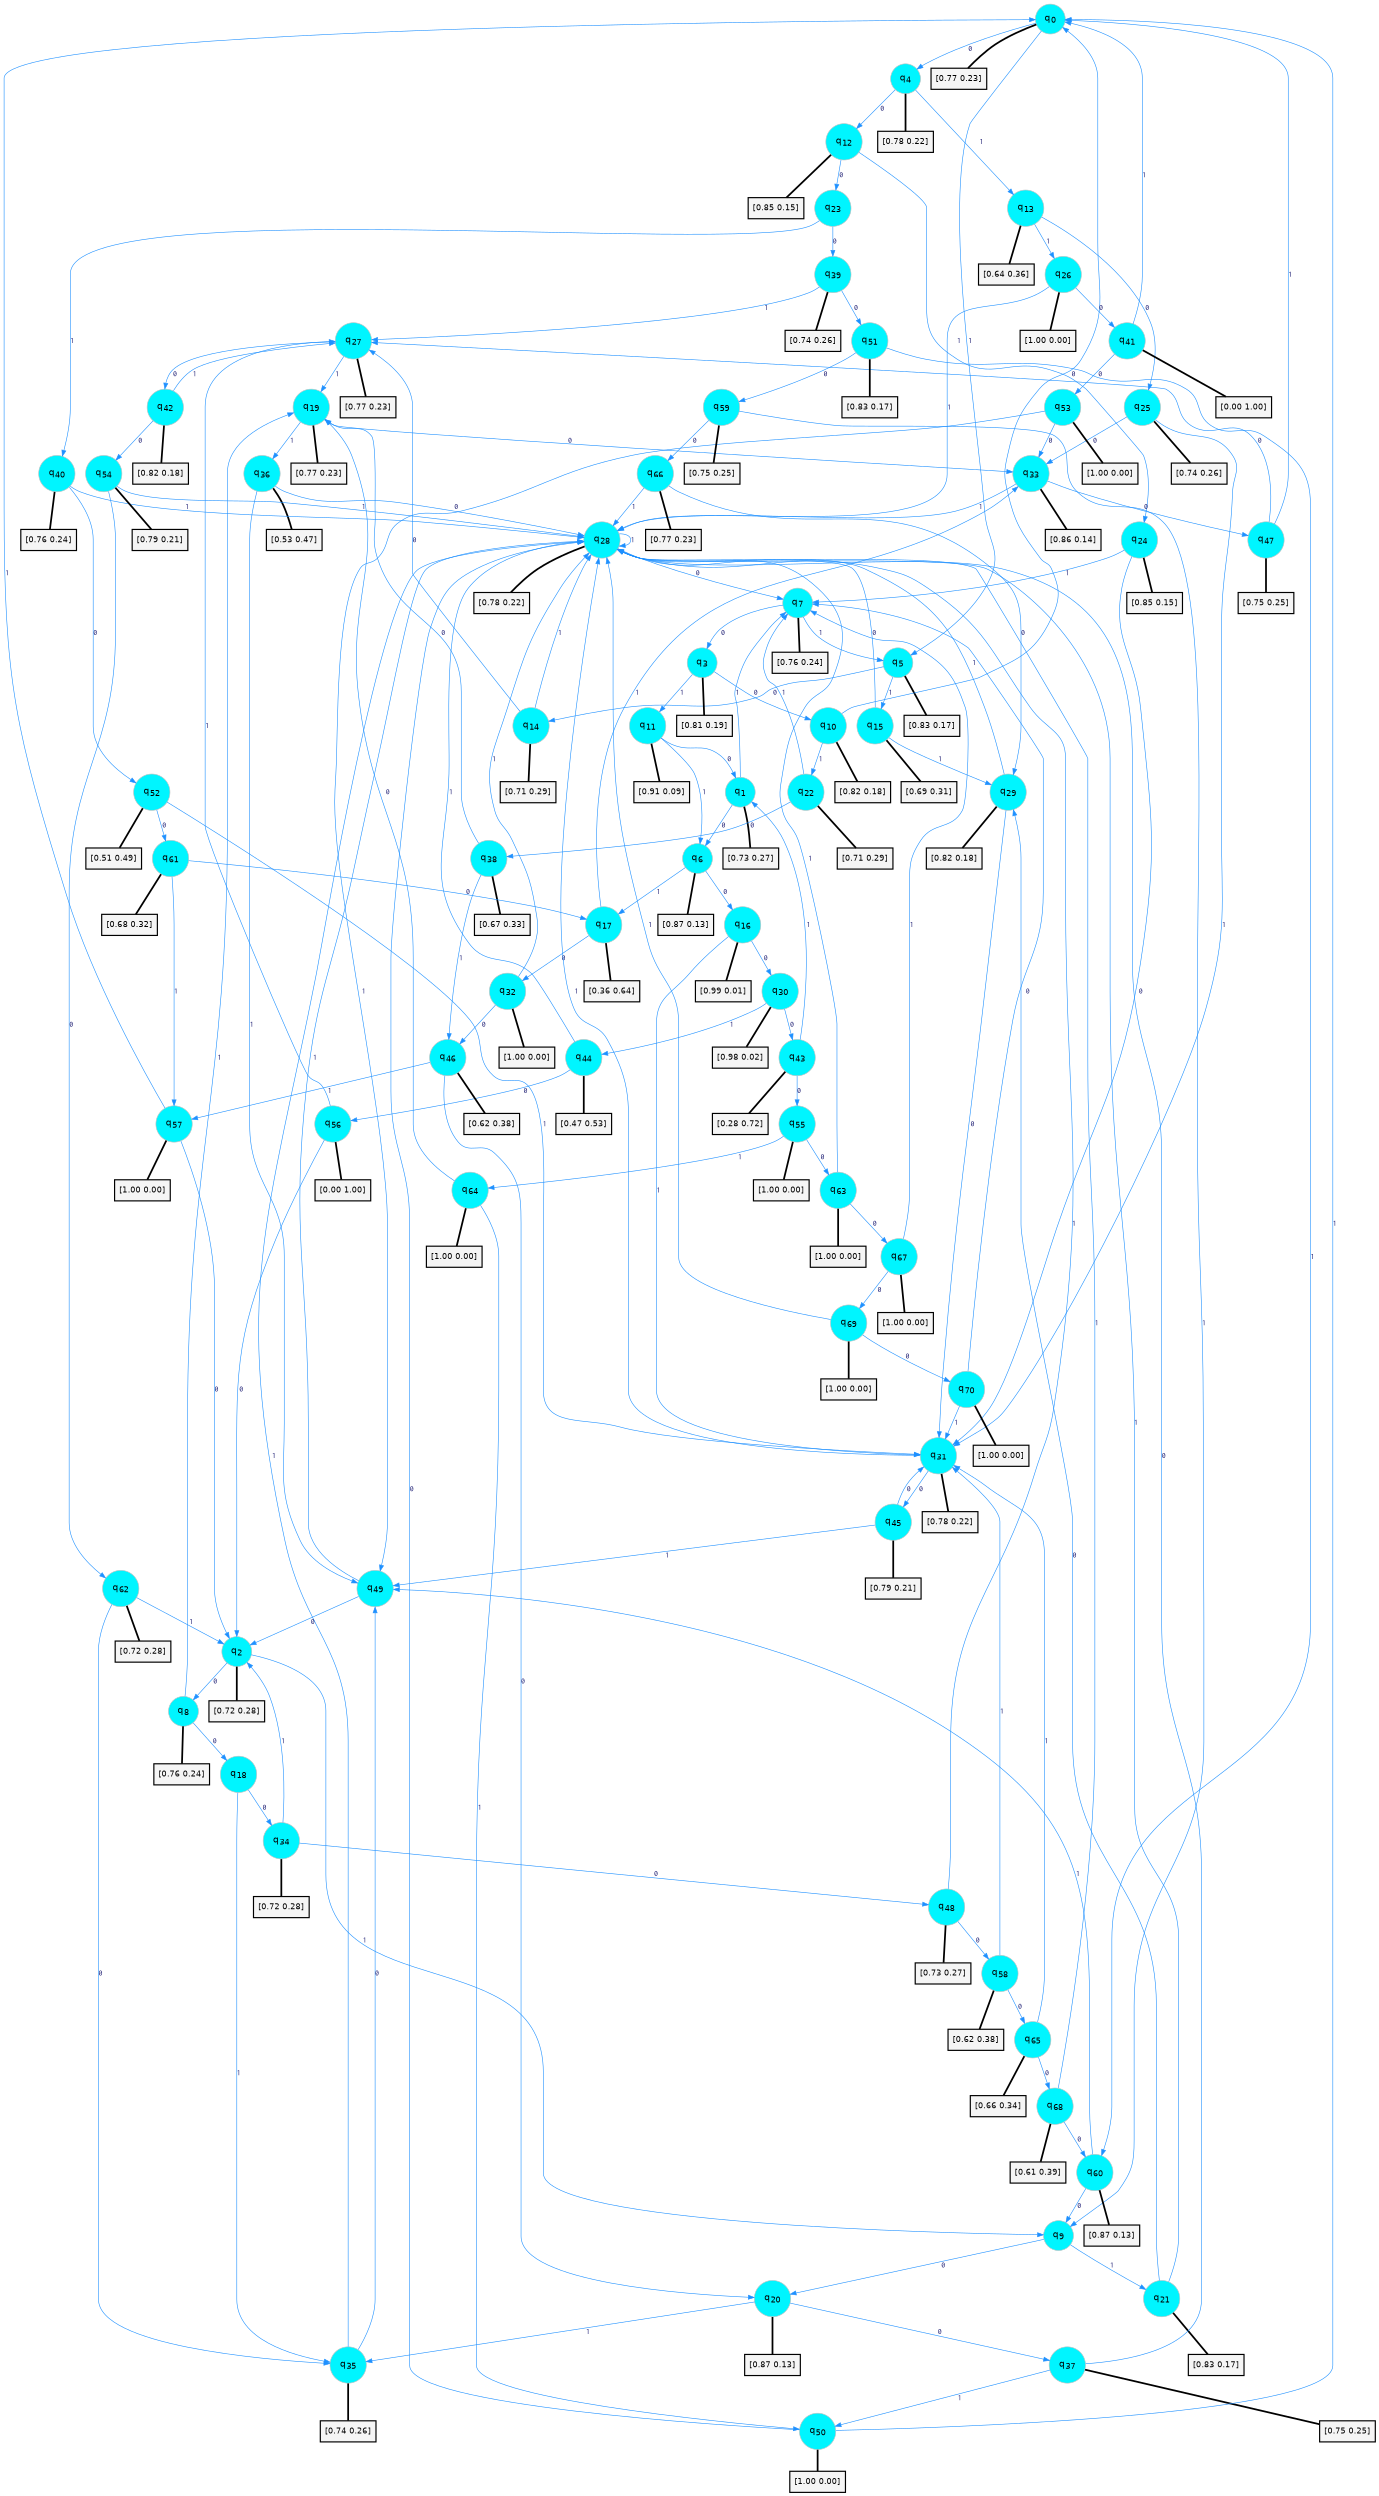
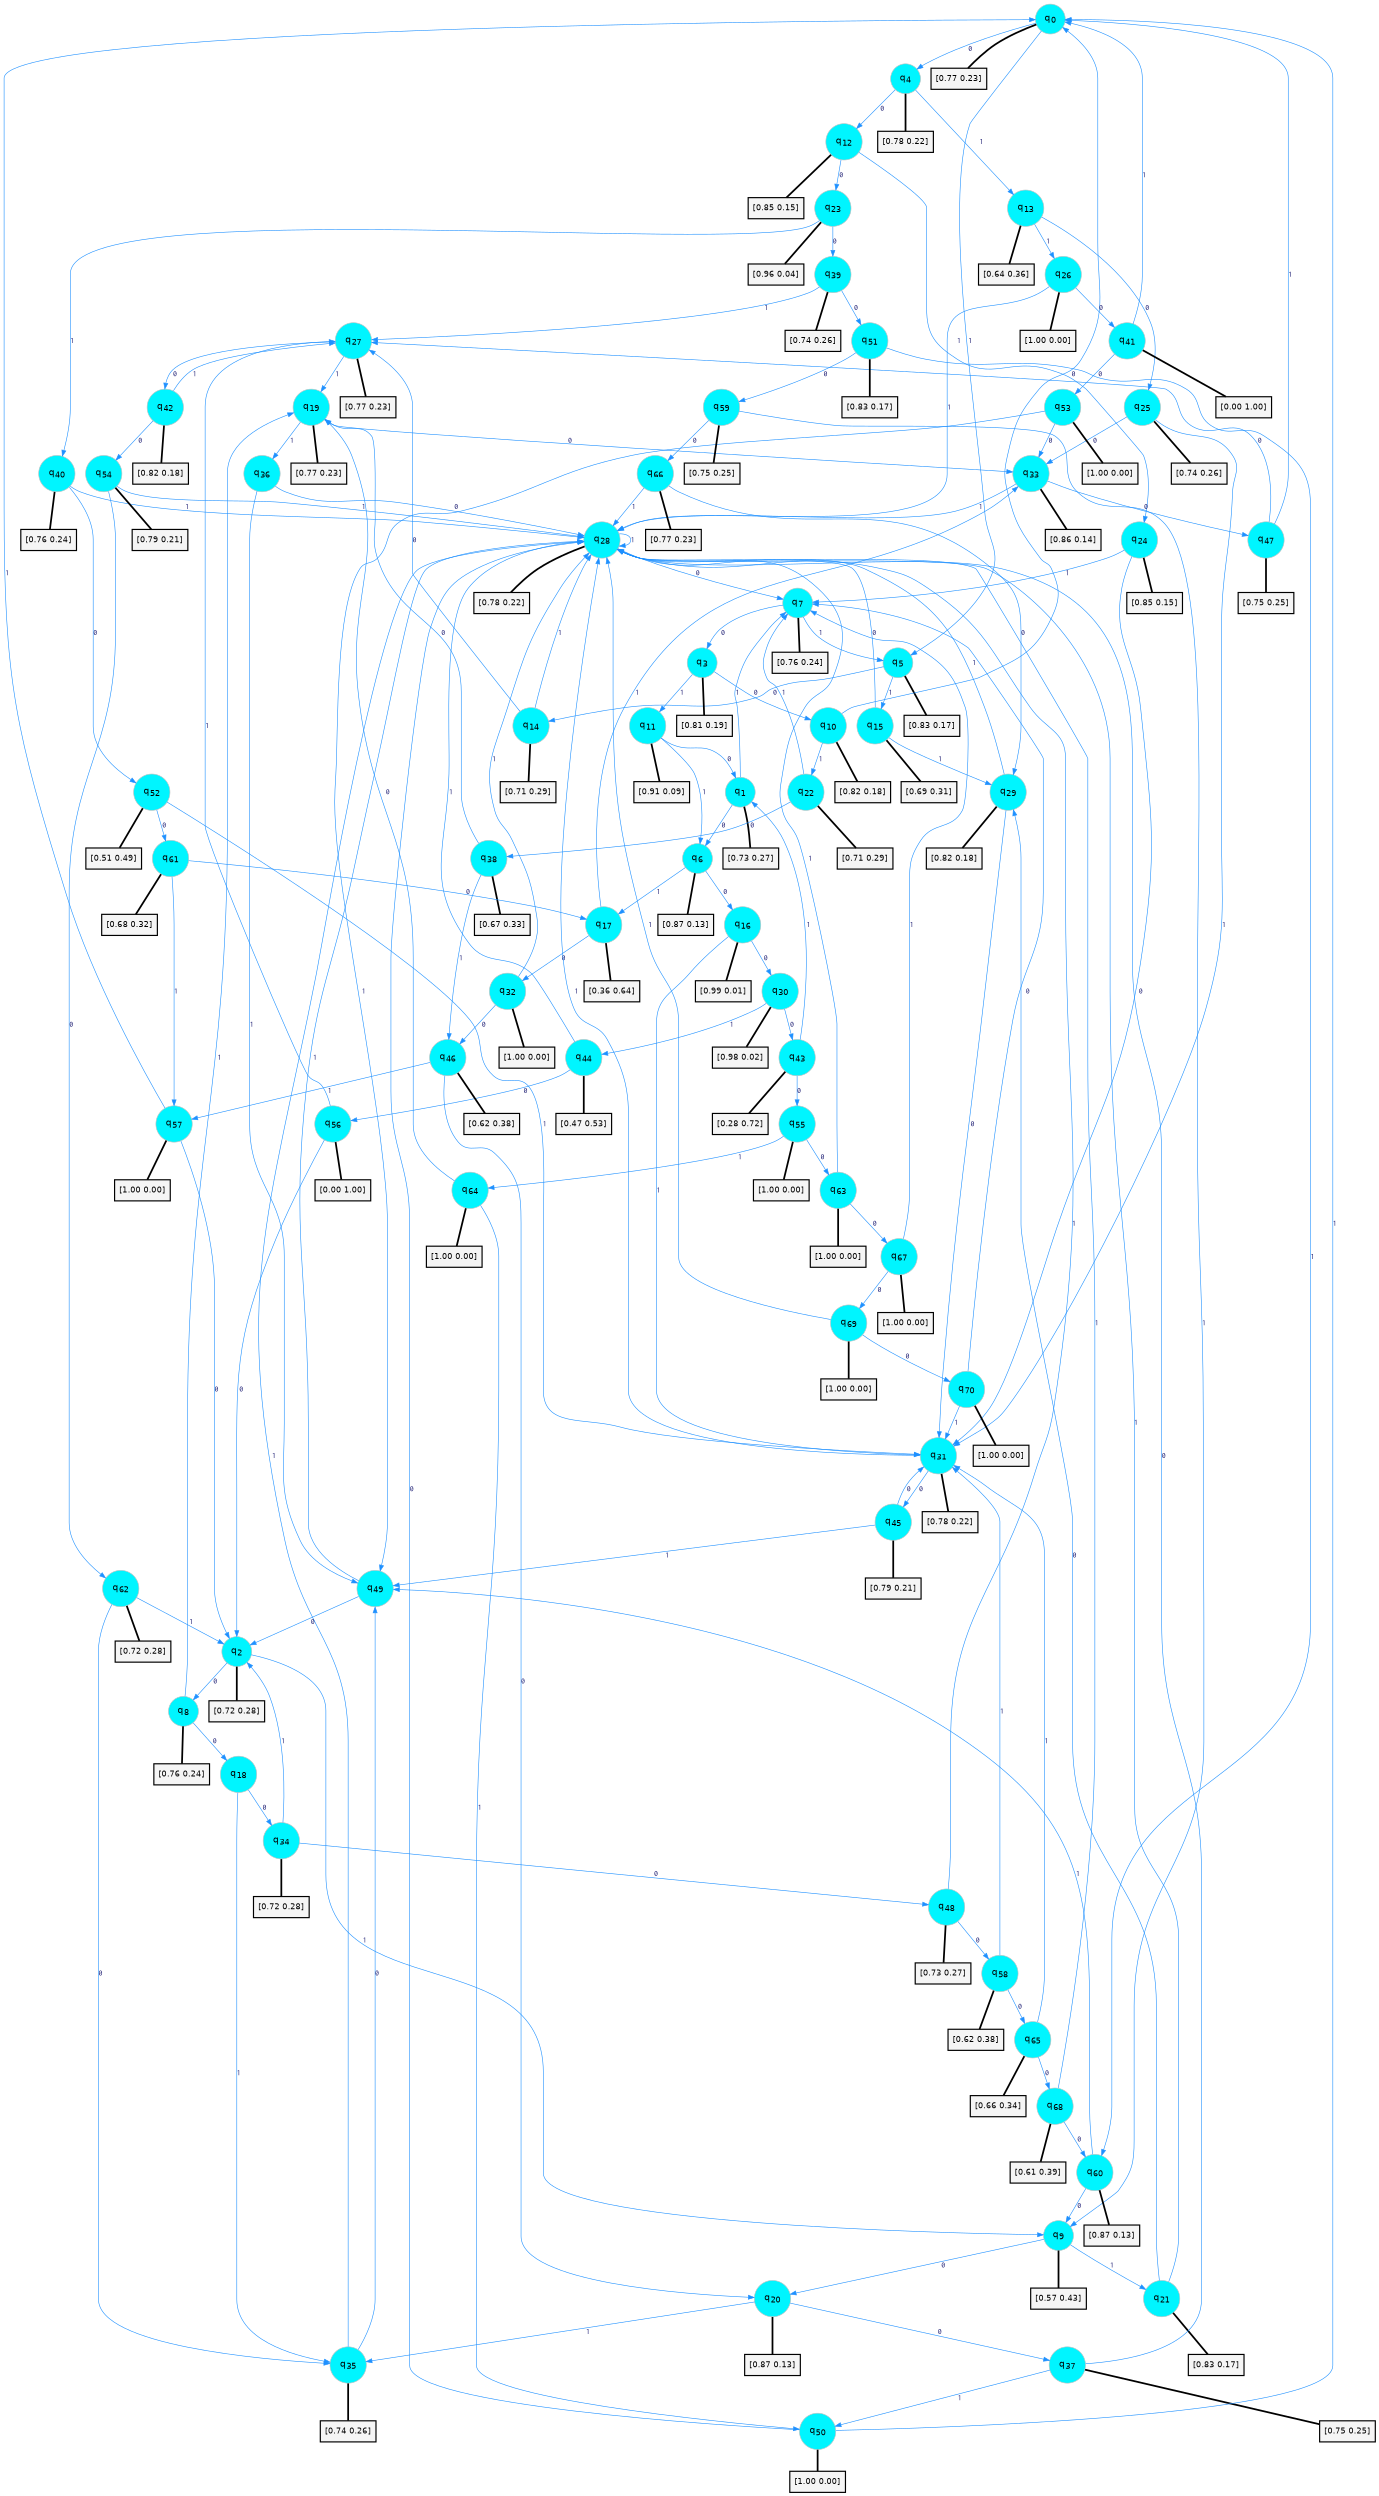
none -> (776, 275)
(294, 540) -> none
none -> (1059, 2299)
